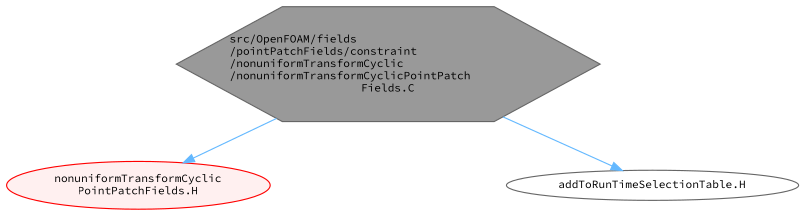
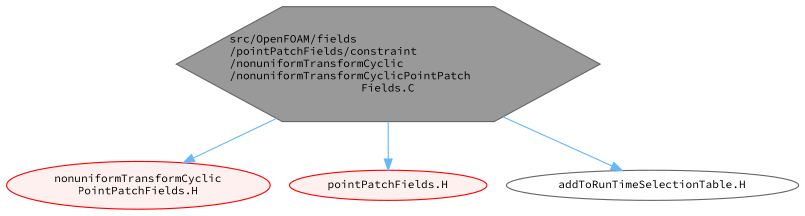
none -> (388, 185)
